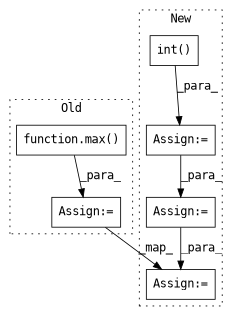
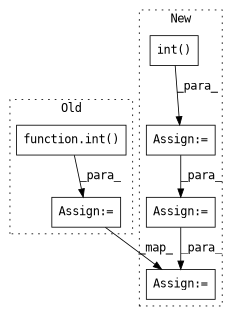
(71, 140) -> (71, 140)
